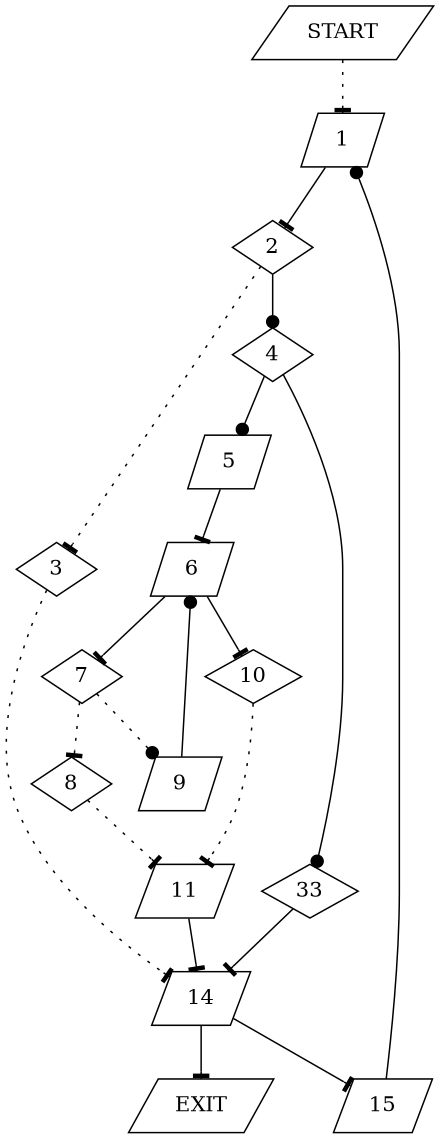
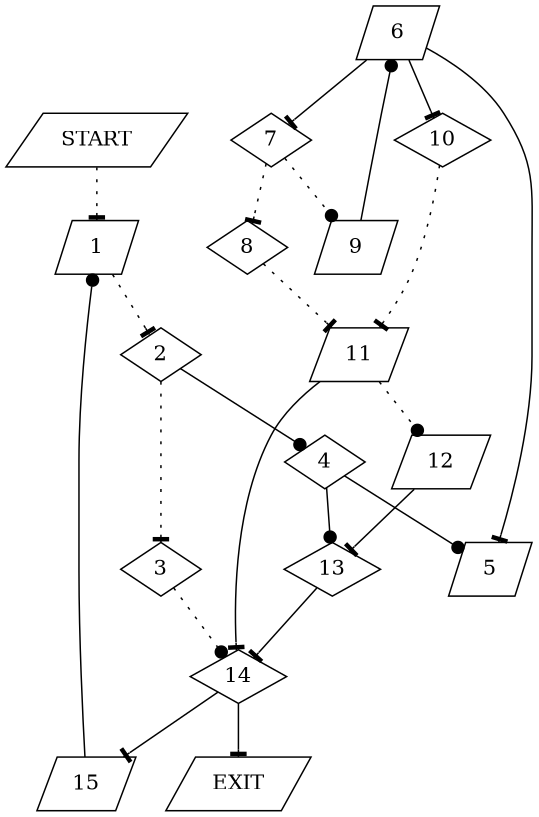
(307, 195) -> (129, 301)
none -> (441, 462)
(212, 512) -> (532, 272)
(17, 807) -> (196, 617)
(310, 891) -> (332, 569)
(201, 998) -> (238, 677)
